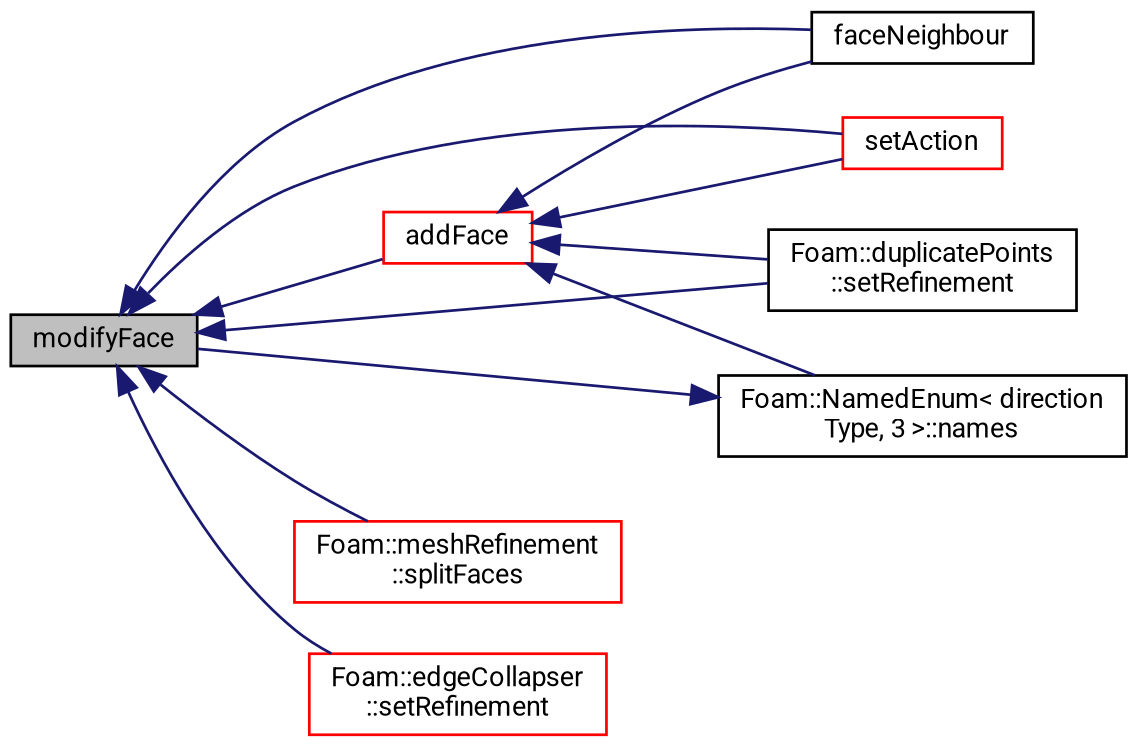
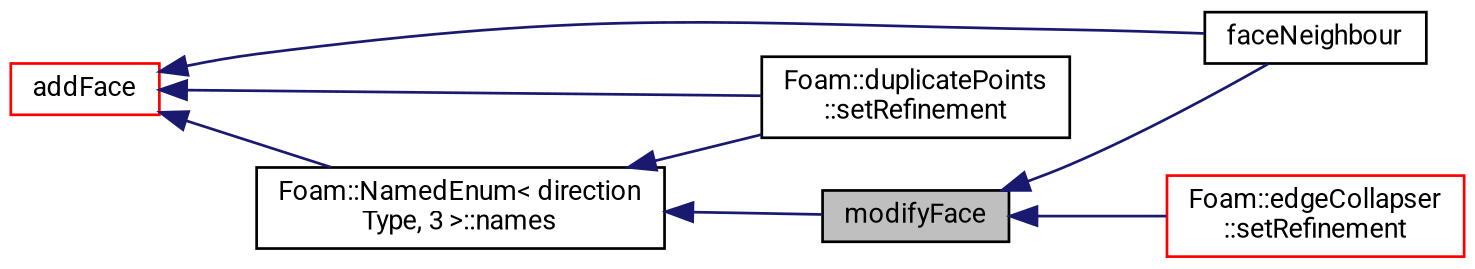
(923, 143) -> none
(302, 283) -> none
(497, 307) -> (708, 148)
(458, 562) -> none
